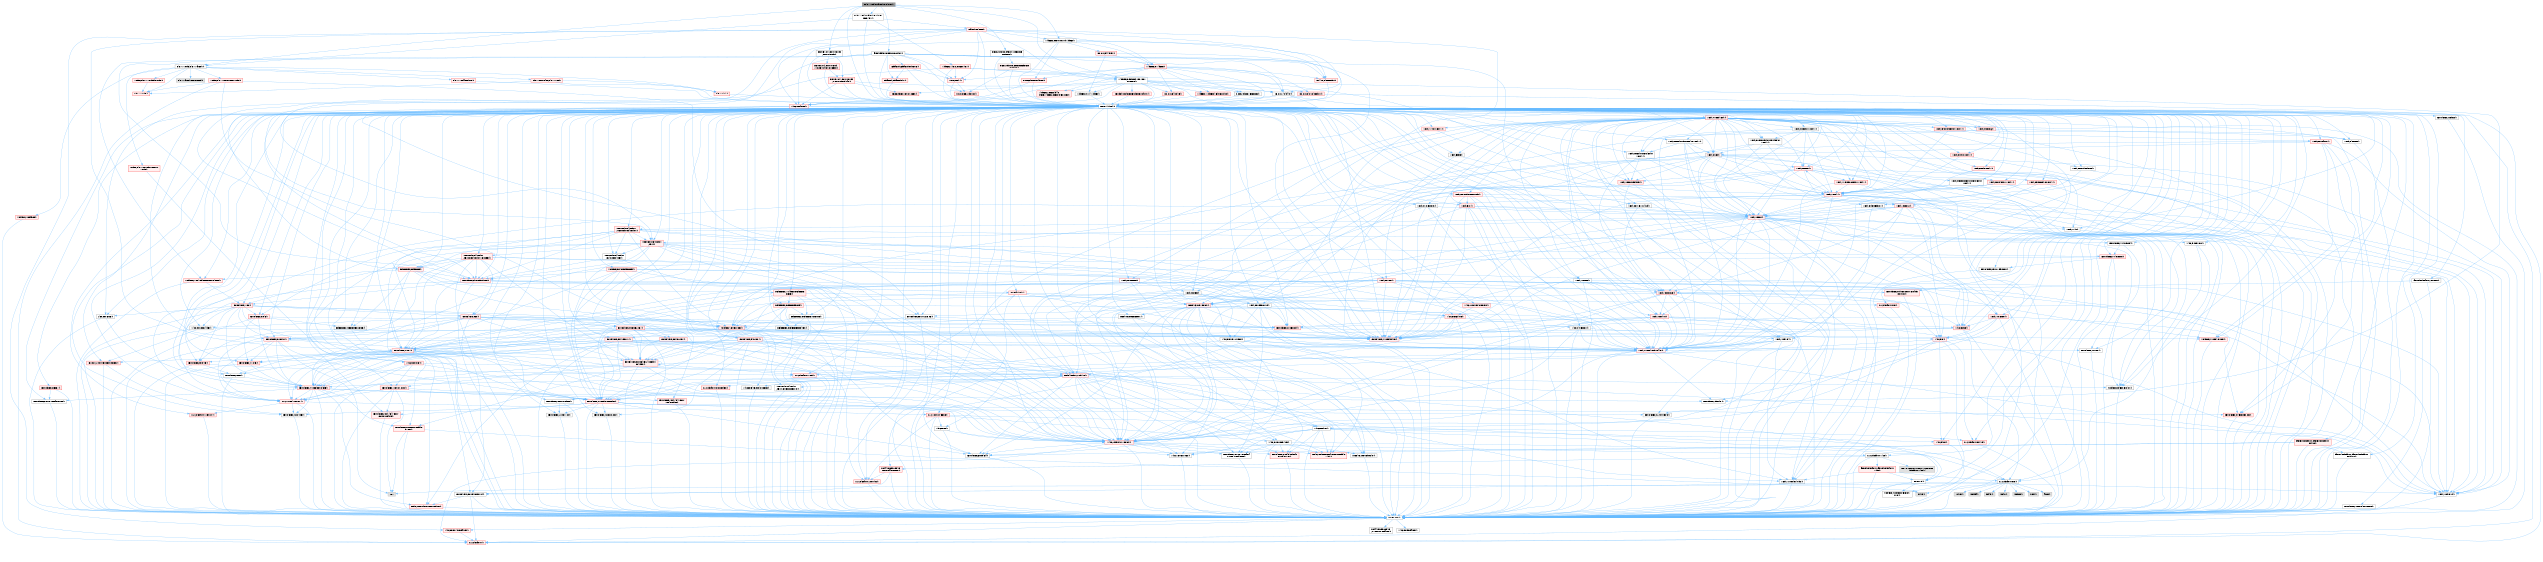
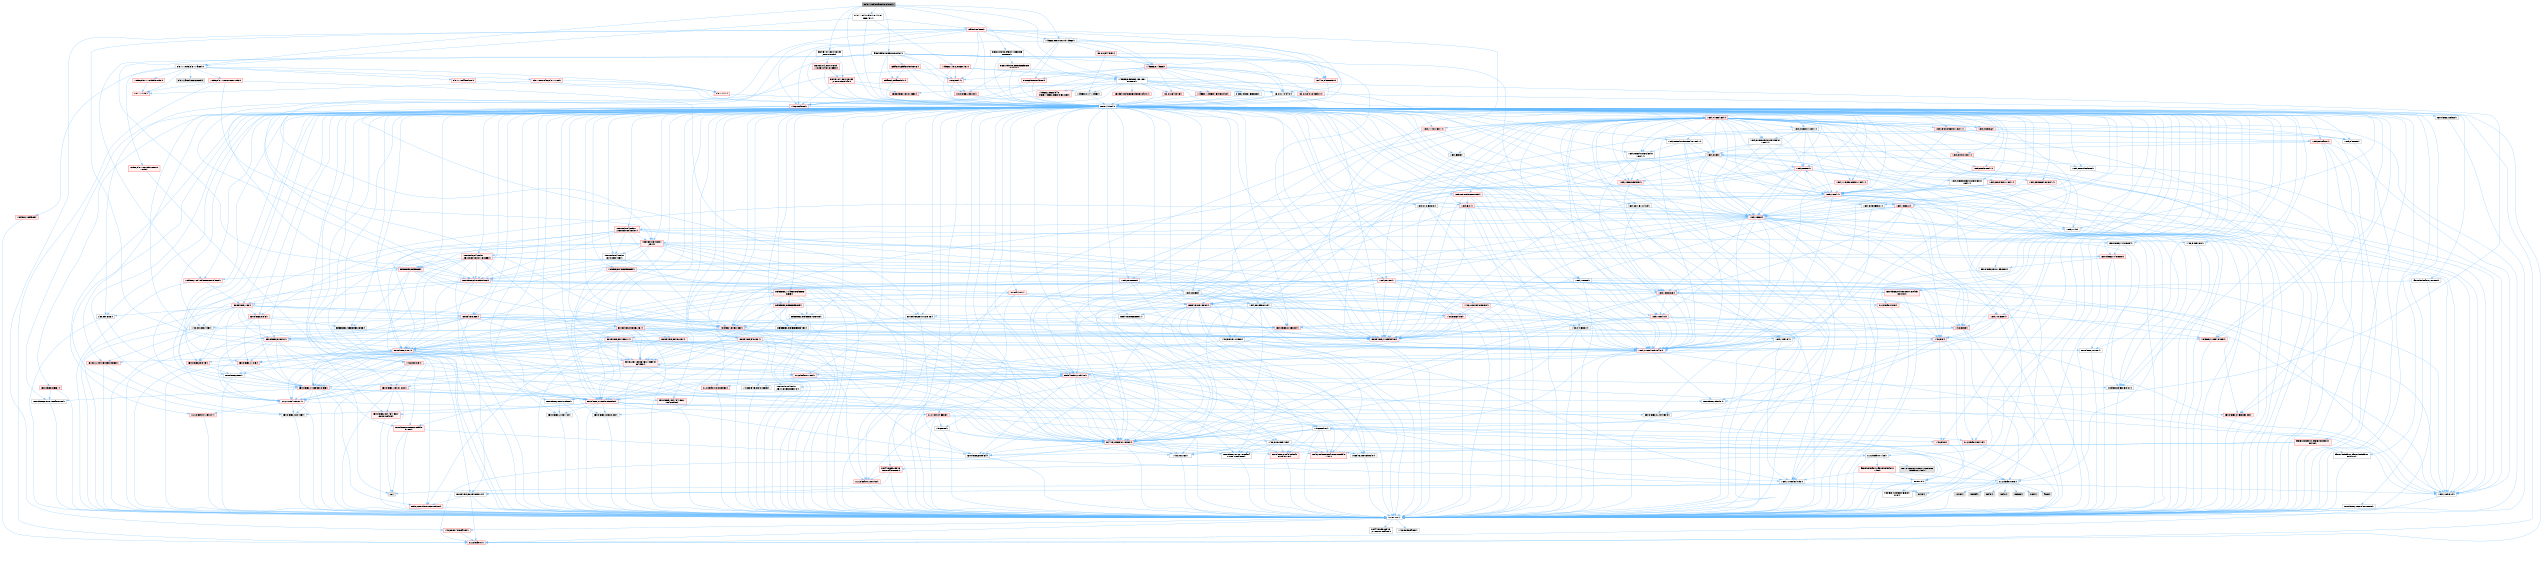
(1826, 175) -> (1783, 190)
(1517, 323) -> (1379, 296)
(641, 363) -> (641, 363)
(1119, 442) -> (1119, 442)
(1181, 456) -> (1181, 456)
